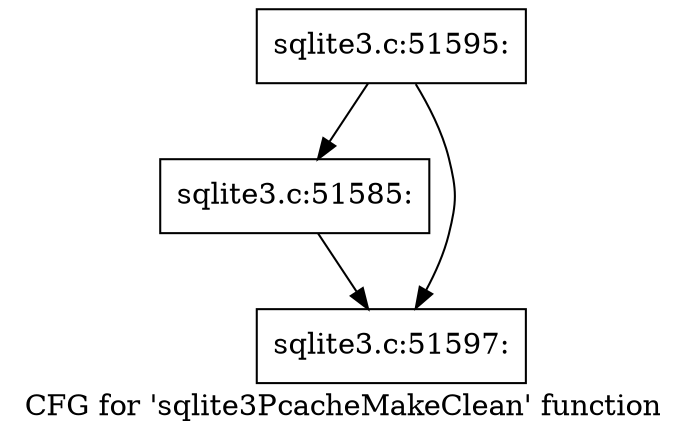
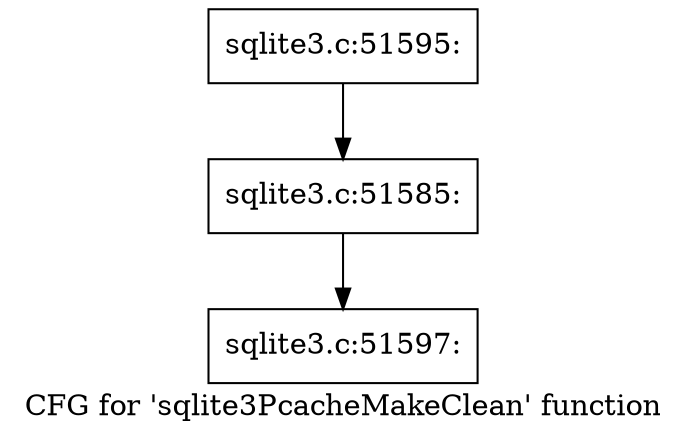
(454, 186) -> none
